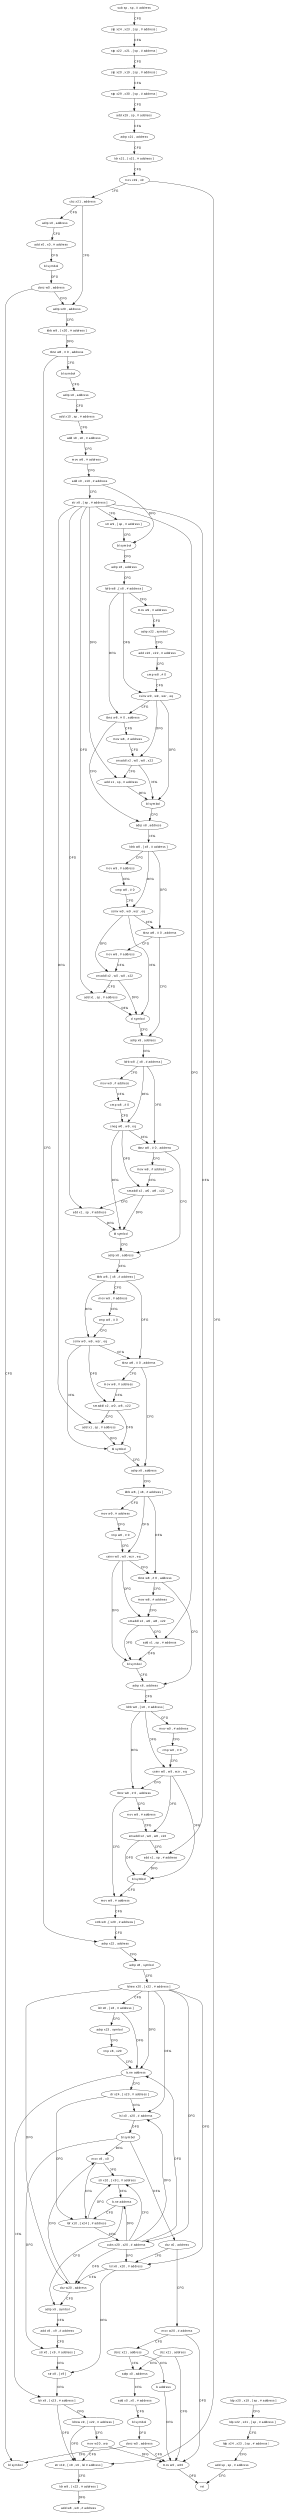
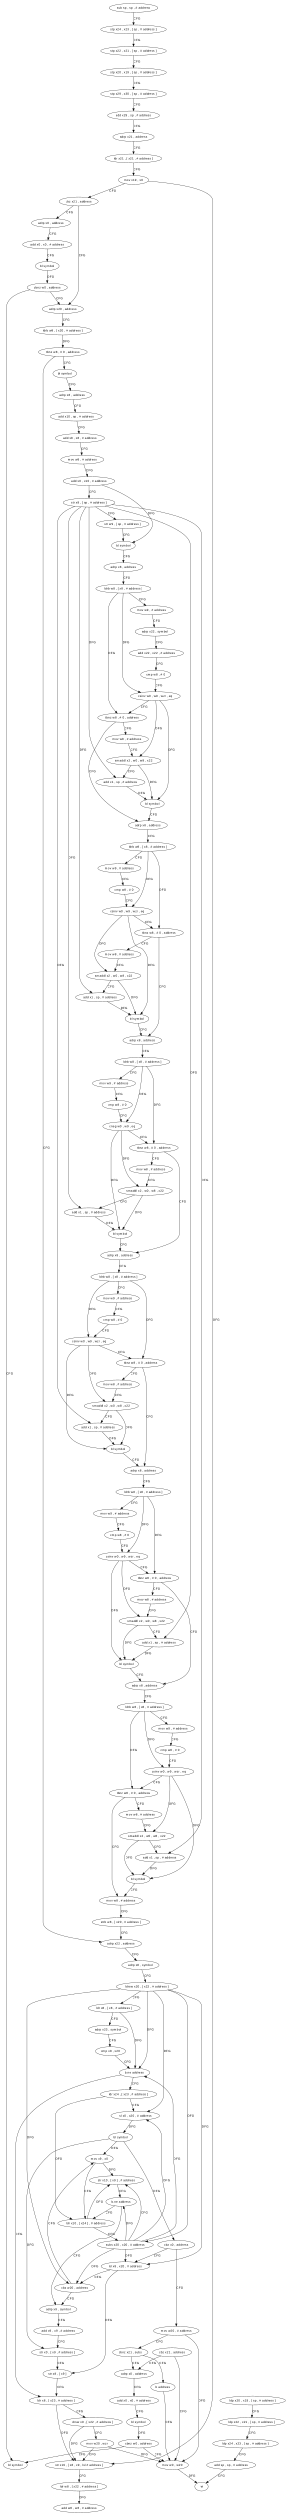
(128, 2352) -> (130, 2352)
